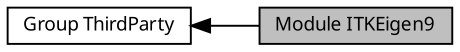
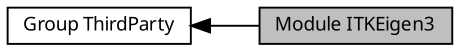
(356, 26) -> (356, 26)
